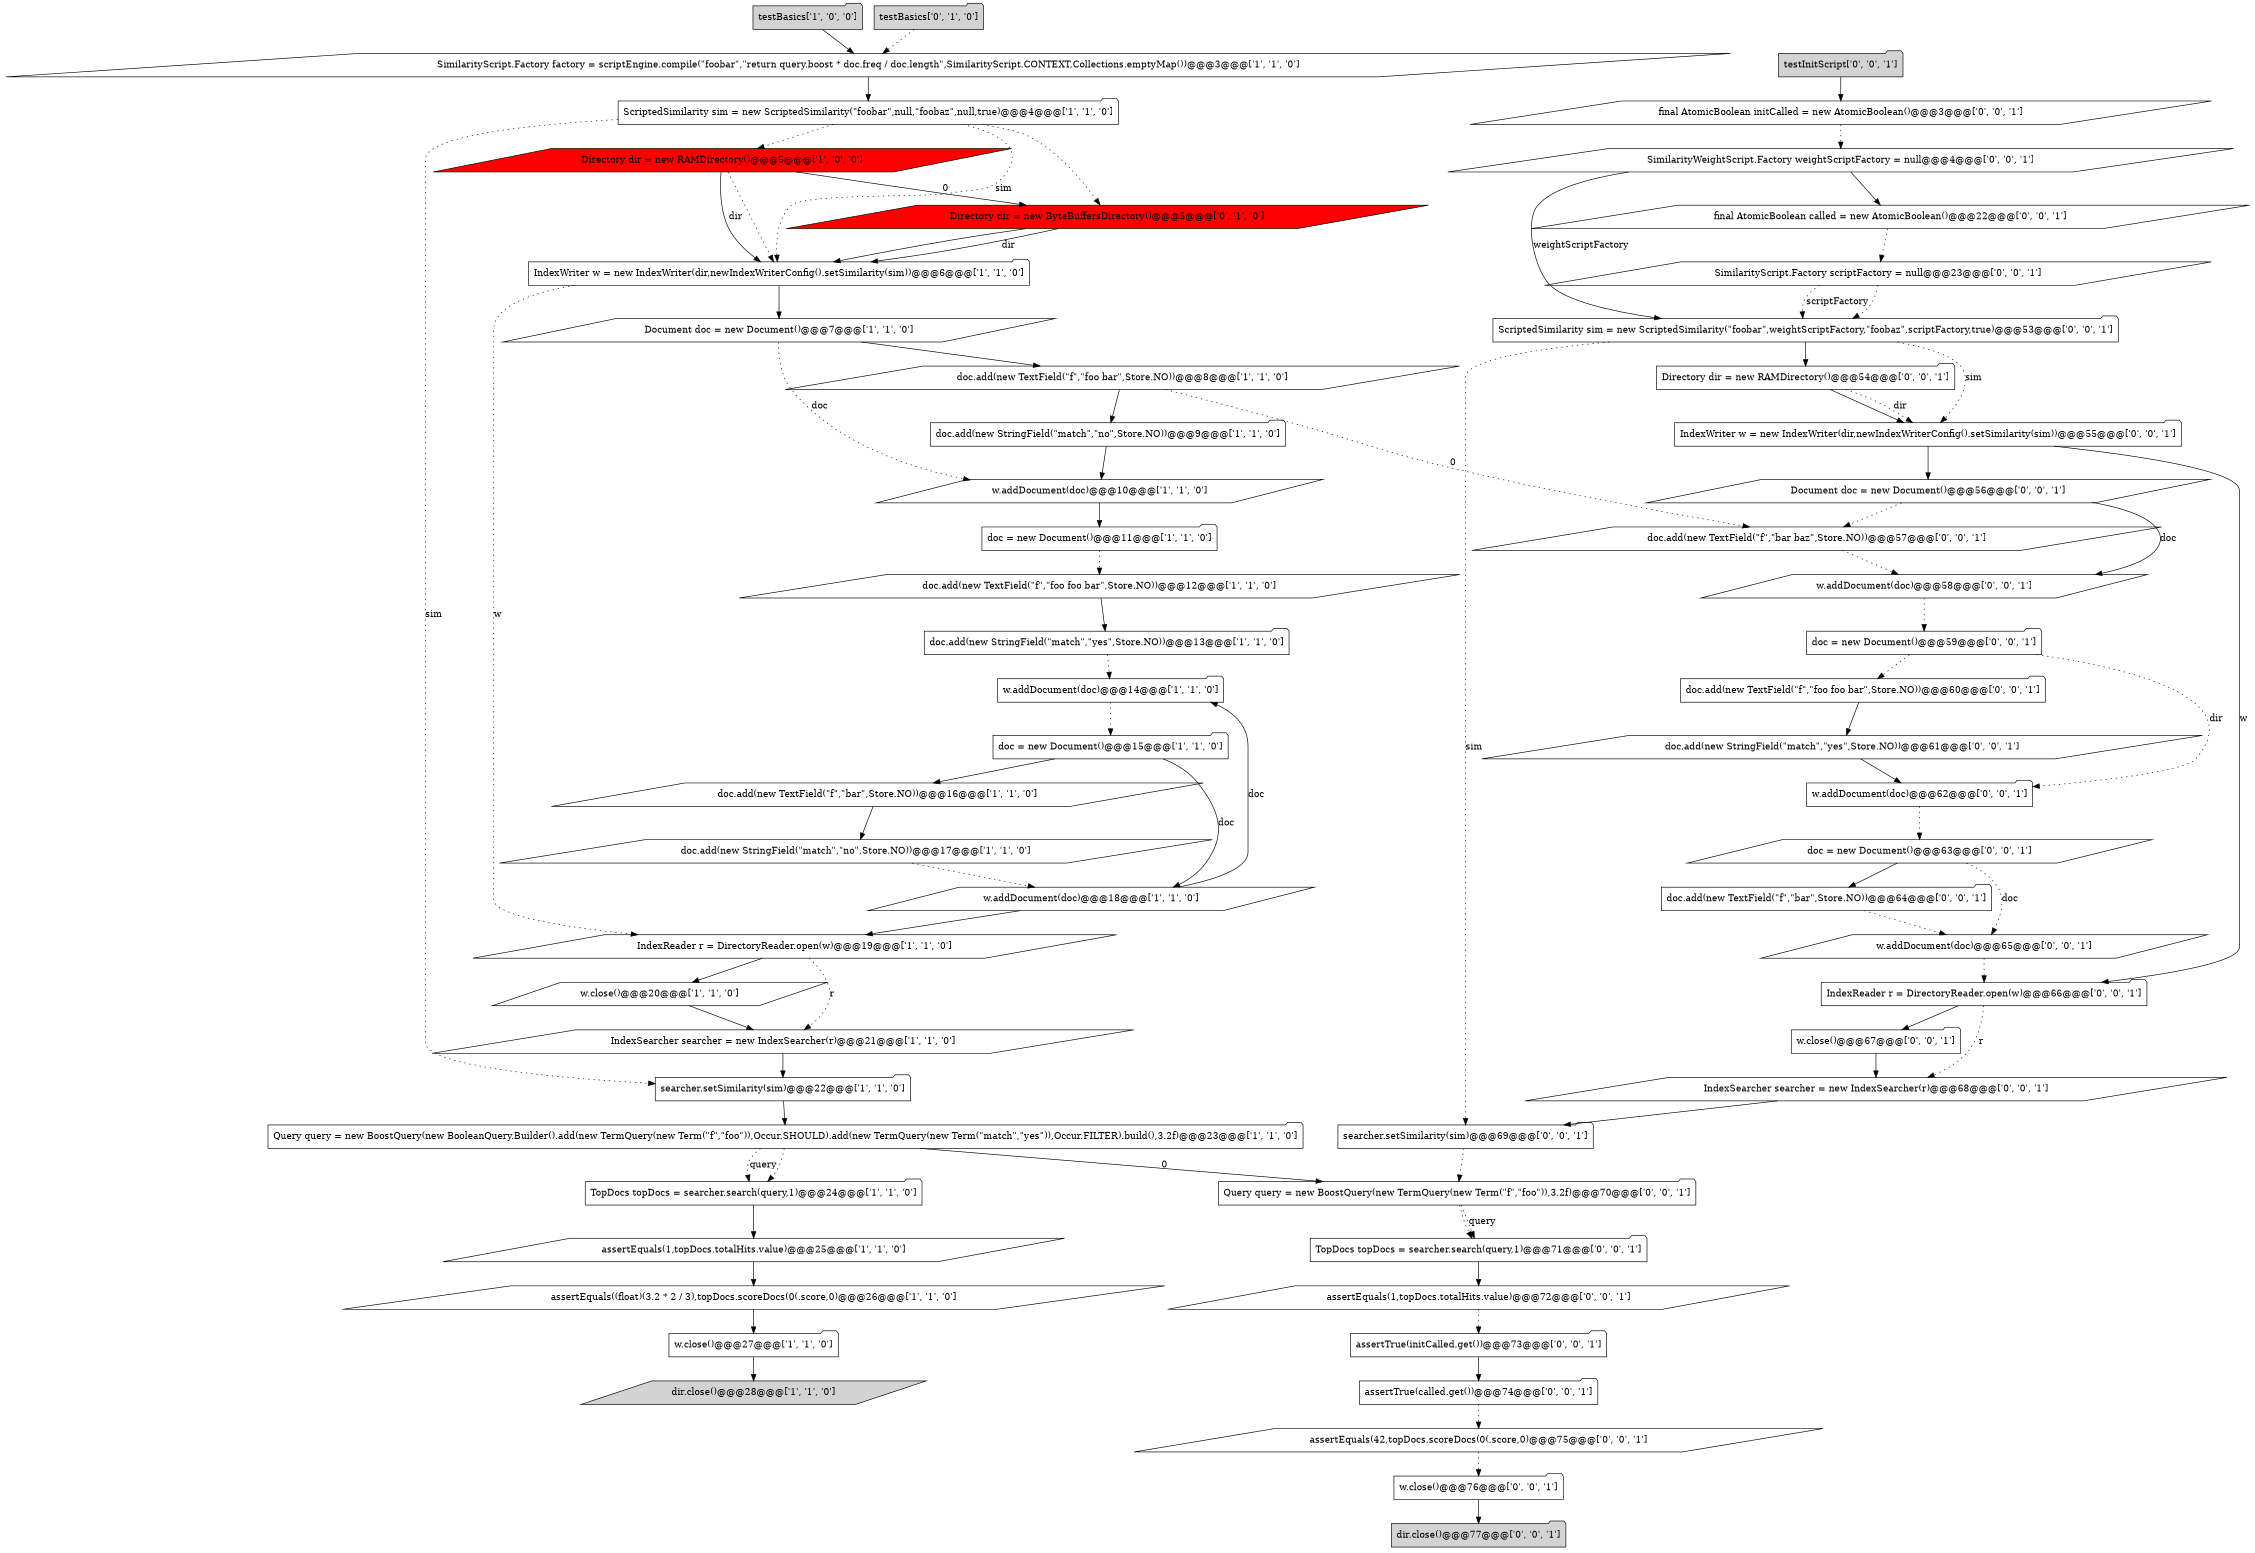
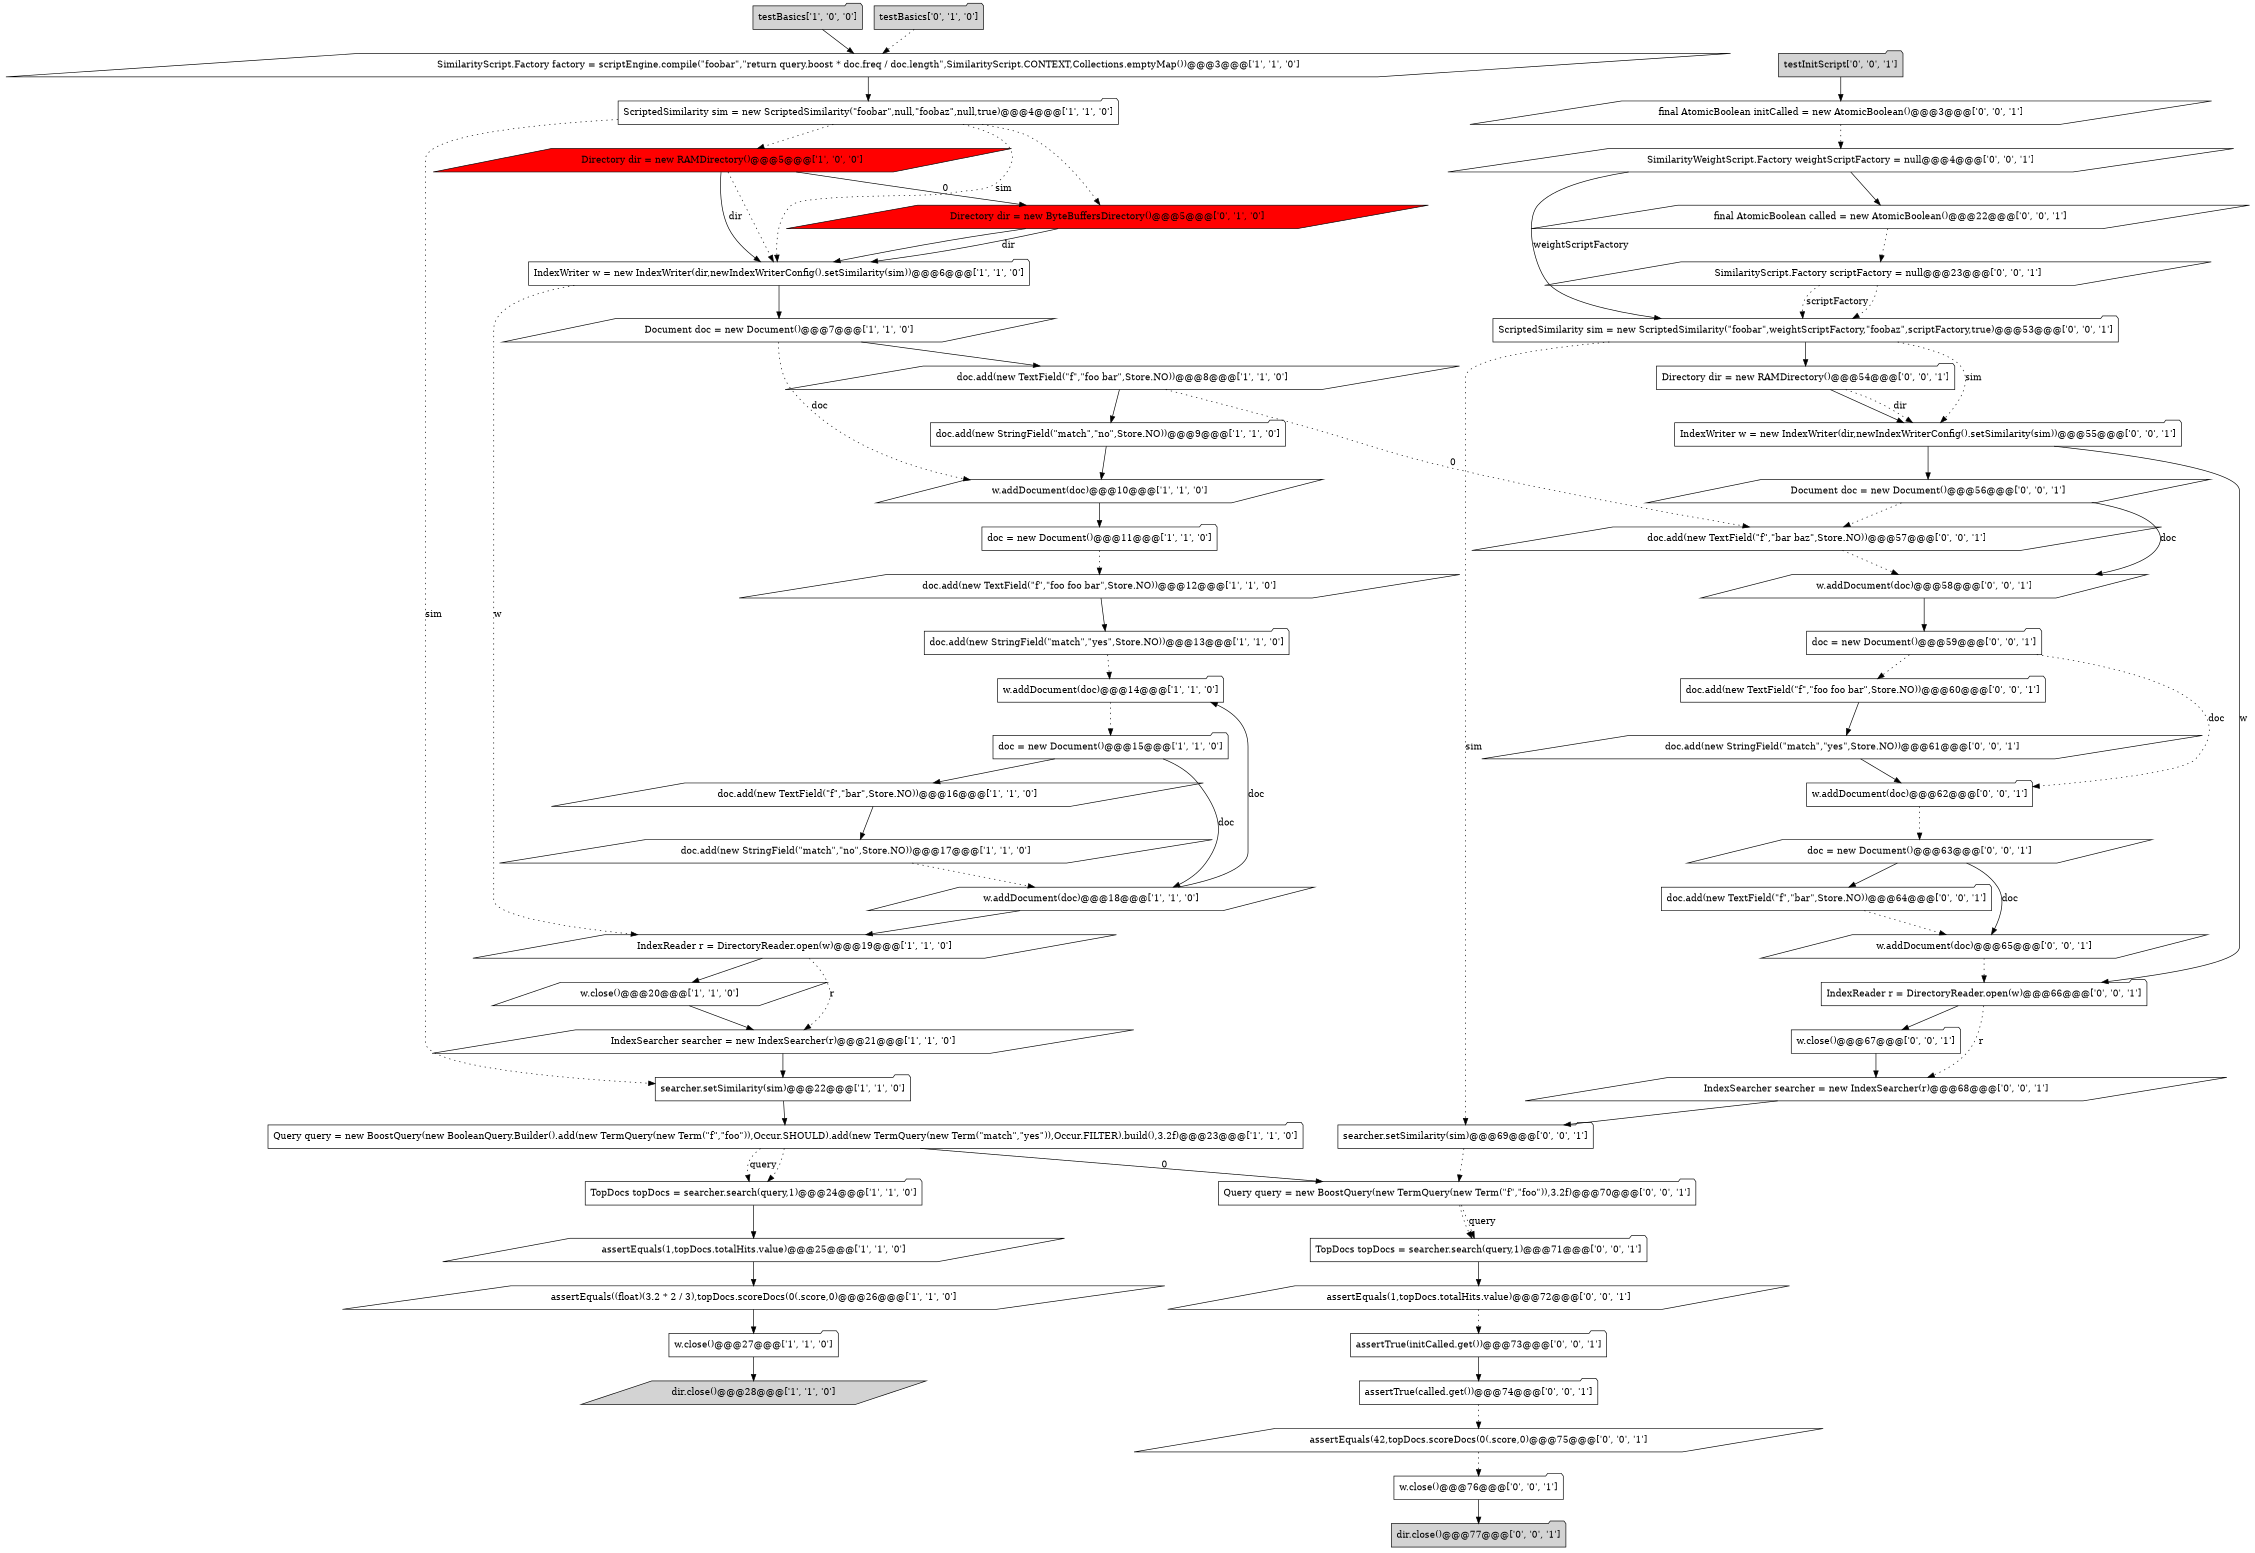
(1924, 611) -> (1924, 611)
(2216, 719) -> (2216, 719)
(1999, 889) -> (1999, 889)
